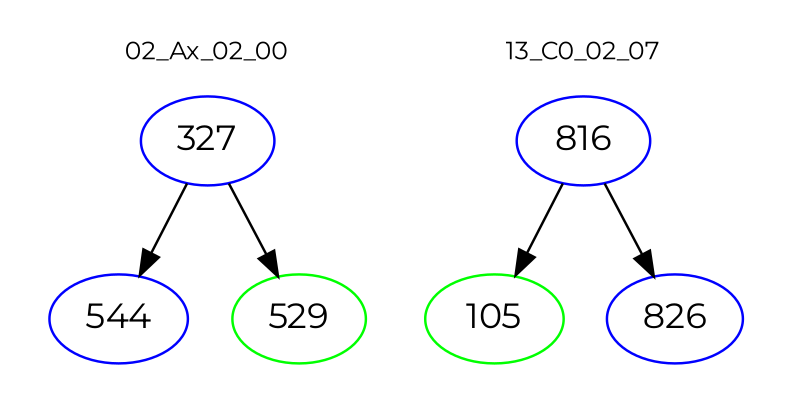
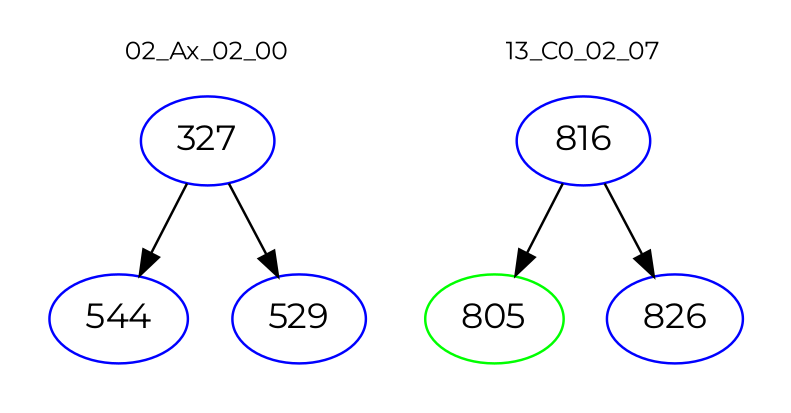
(299, 319) -> (299, 319)
(494, 319) -> (494, 319)
